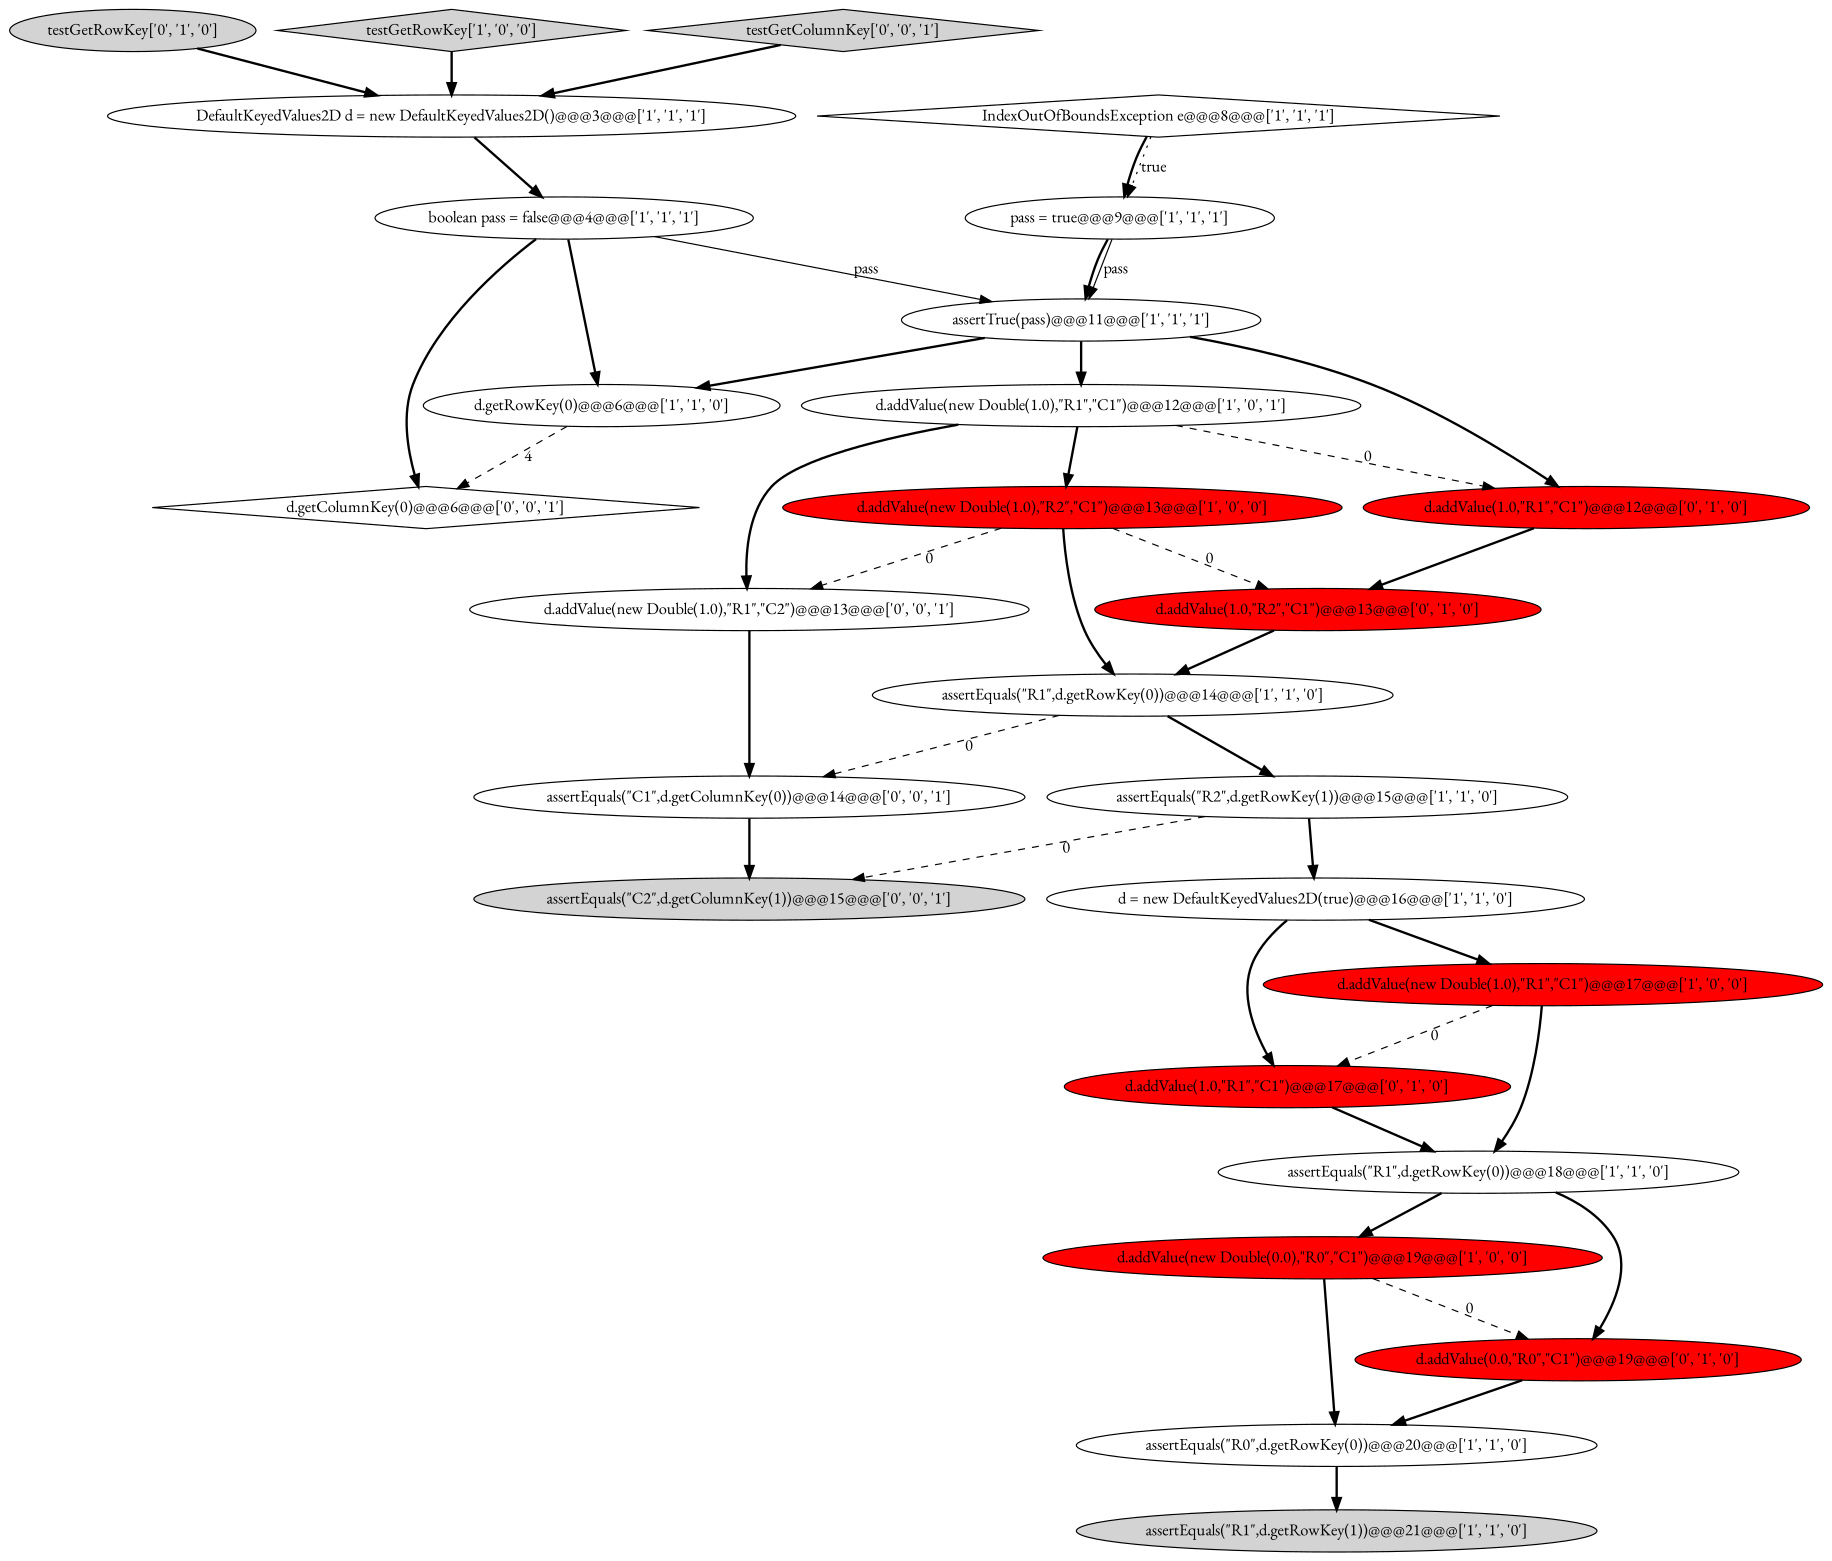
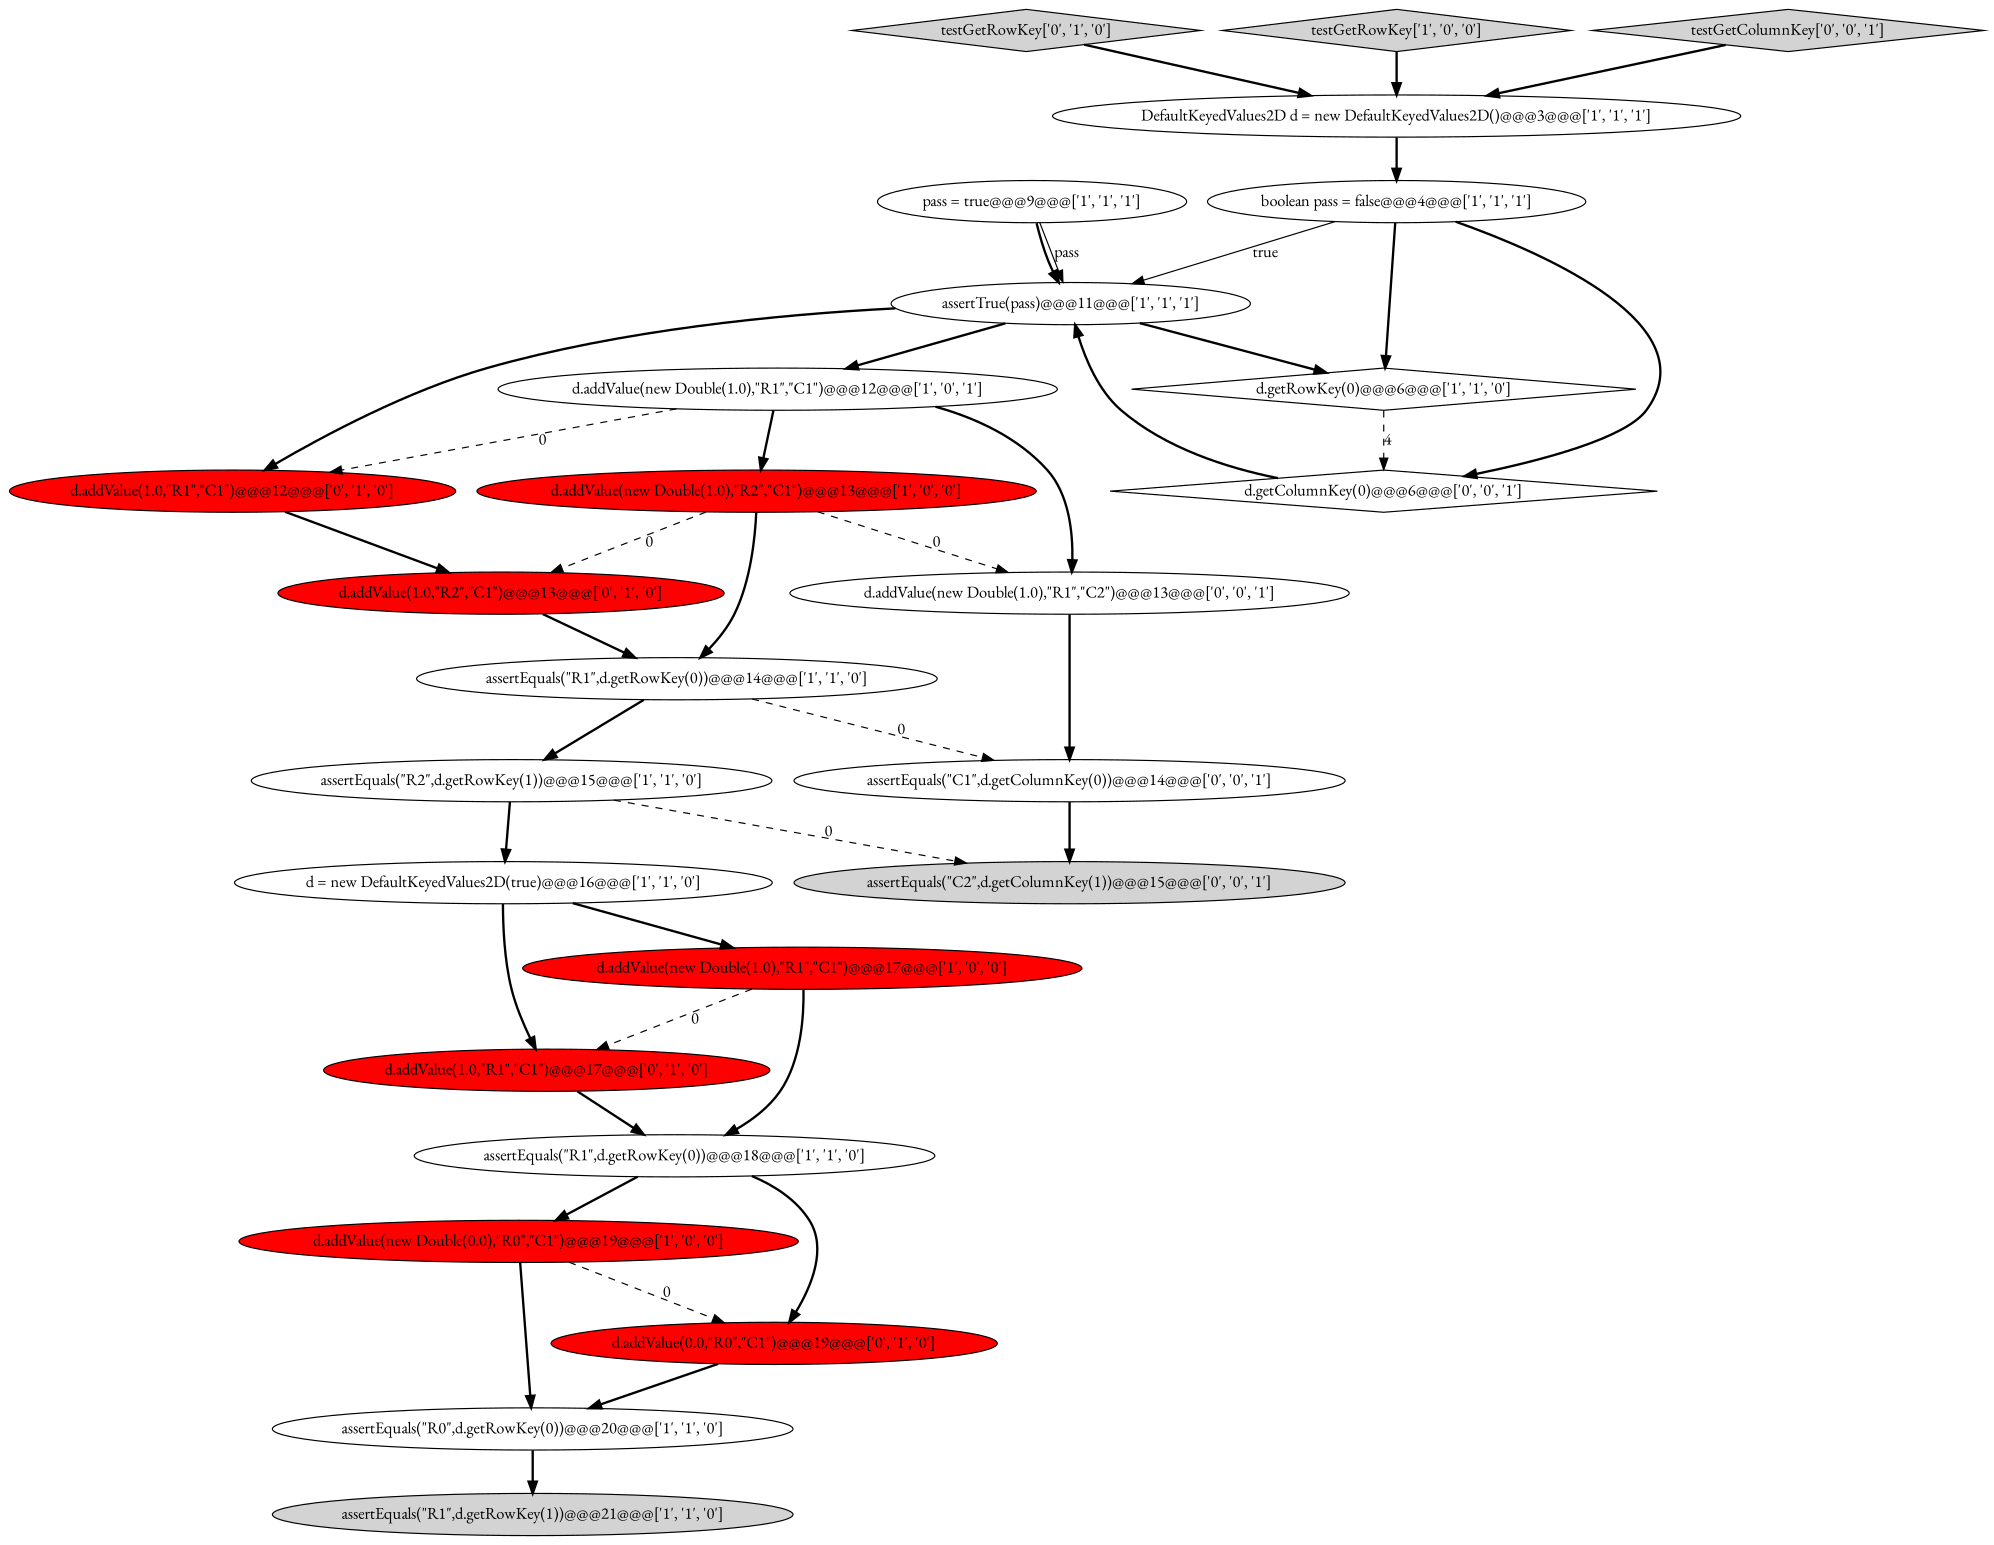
(133, 30) -> (1026, 30)
(1158, 116) -> none
(867, 269) -> (1265, 253)
(602, 406) -> (1384, 389)
none -> (1156, 435)
